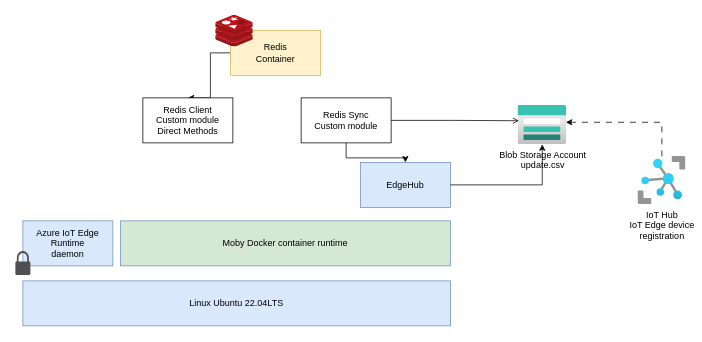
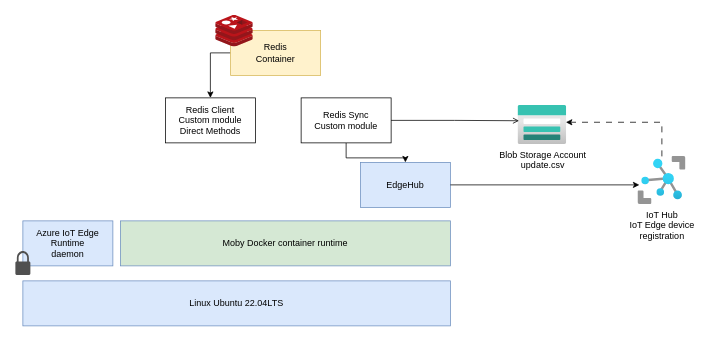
(188, 120) -> (210, 120)
(542, 169) -> (542, 185)
